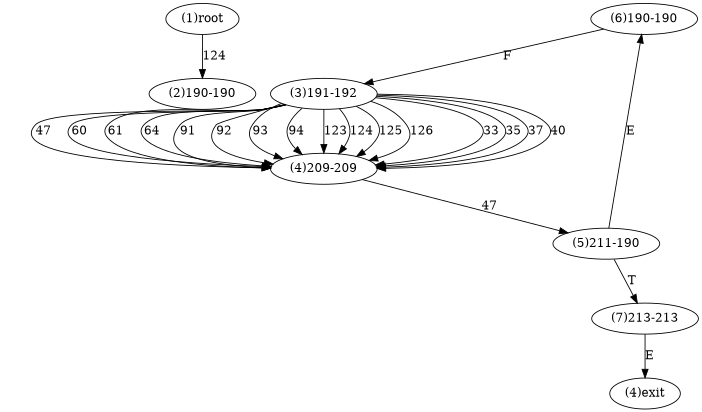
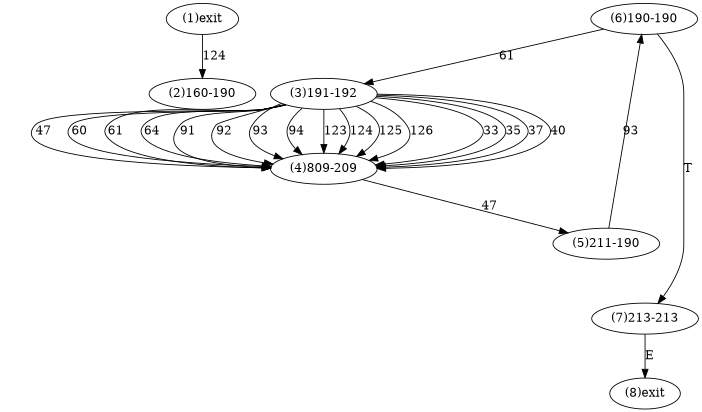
(202, 19) -> (202, 19)
(507, 56) -> (507, 56)
(202, 94) -> (202, 94)
(631, 131) -> (631, 131)
(324, 169) -> (324, 169)
(624, 277) -> (684, 164)
(645, 394) -> (645, 394)
